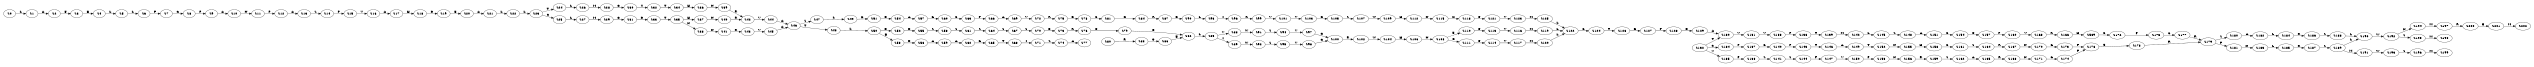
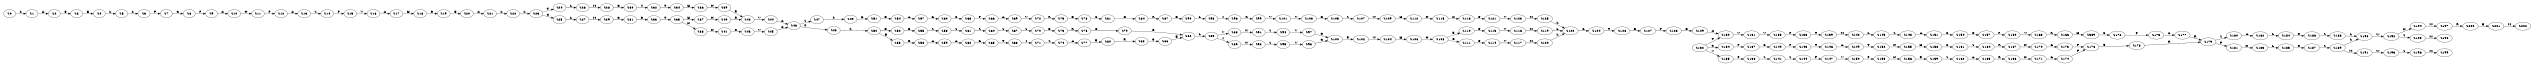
none -> (1095, 42)
